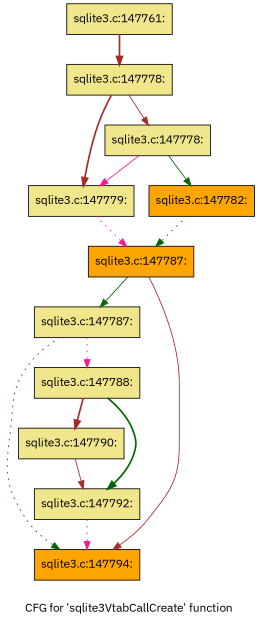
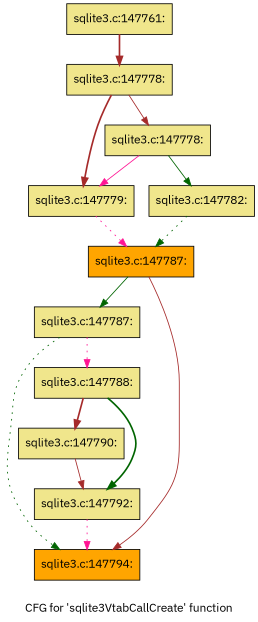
(202, 201) -> (202, 201)
